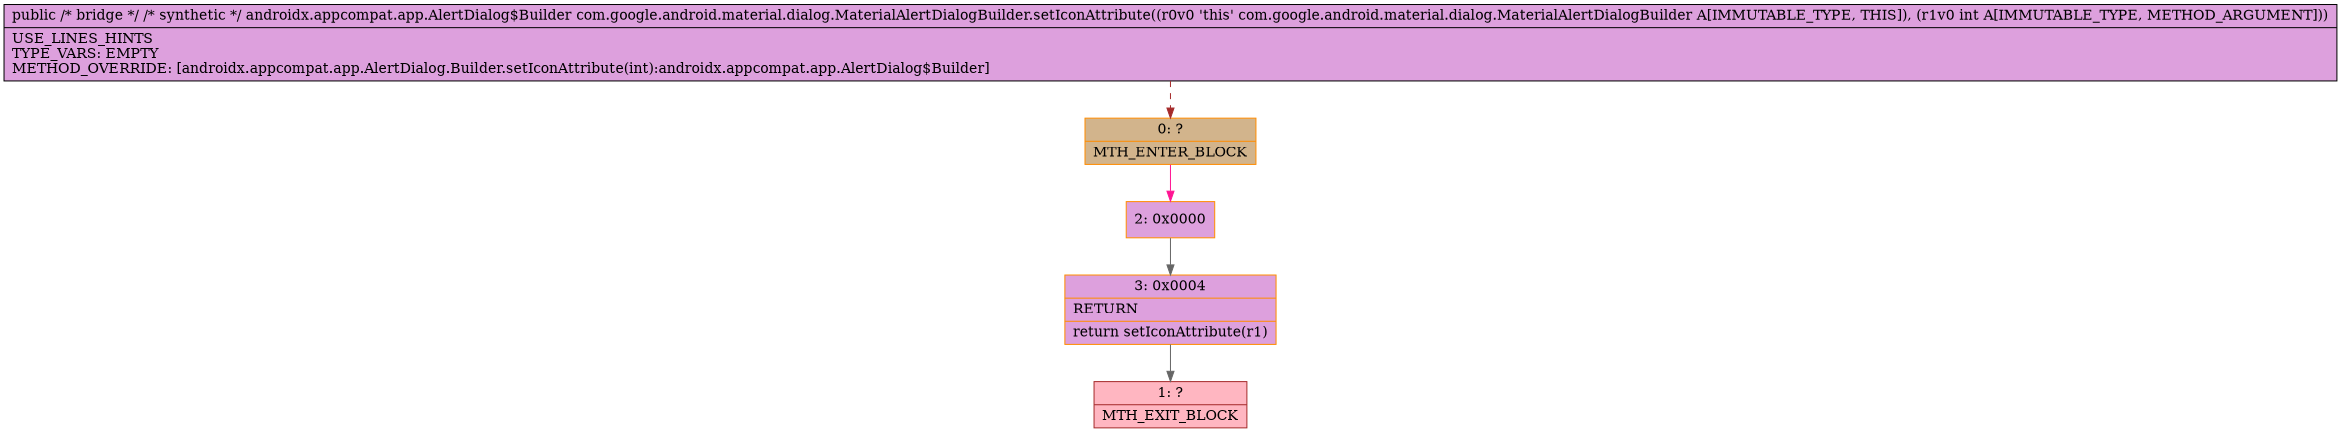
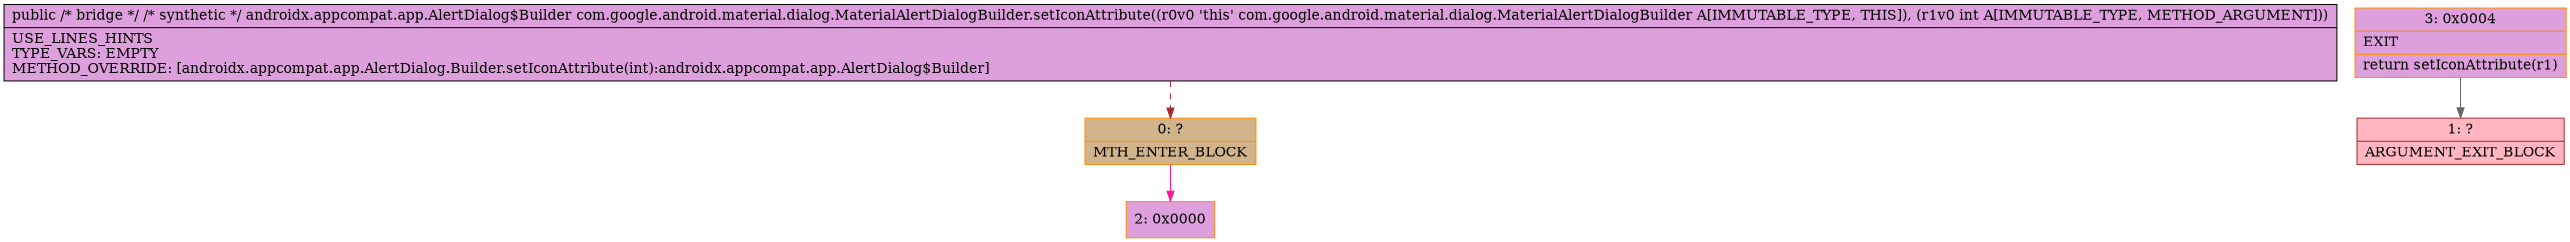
(1170, 251) -> none
(1106, 309) -> (2381, 42)
(1170, 416) -> (2461, 152)
